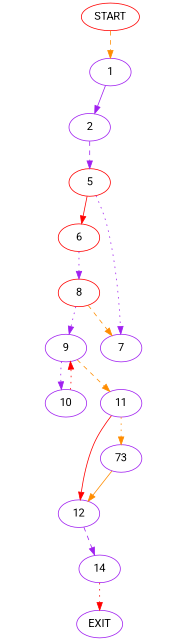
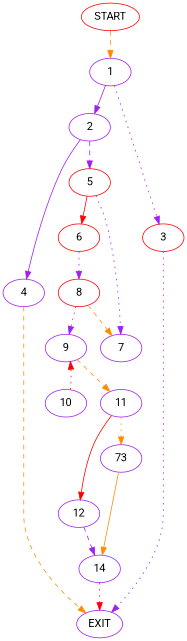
none -> (163, 238)
none -> (24, 293)
(61, 372) -> none
(102, 483) -> (111, 510)
